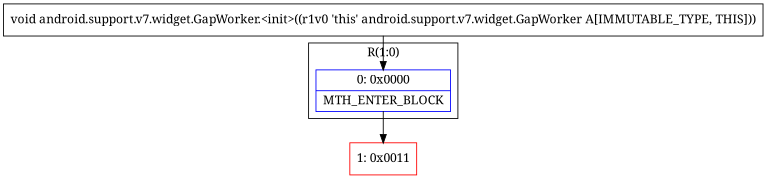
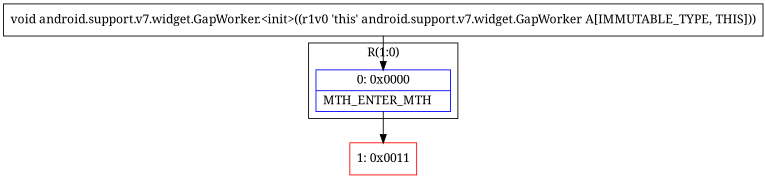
(383, 101) -> (378, 101)
